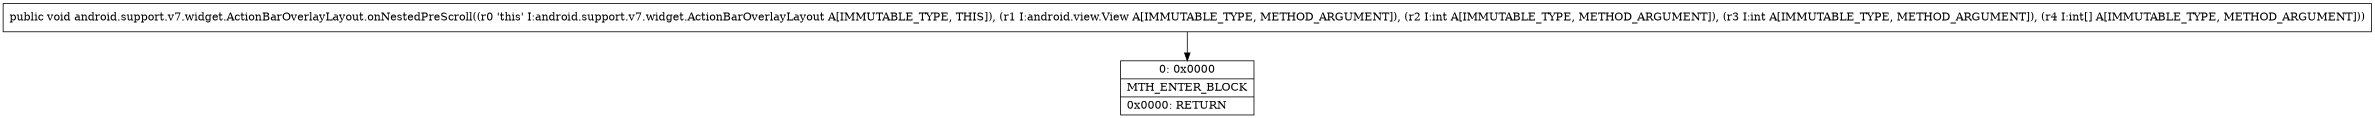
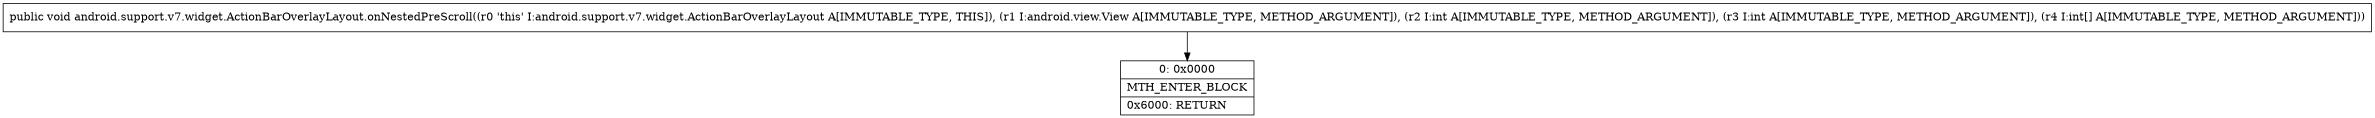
(1182, 106) -> (1182, 106)
